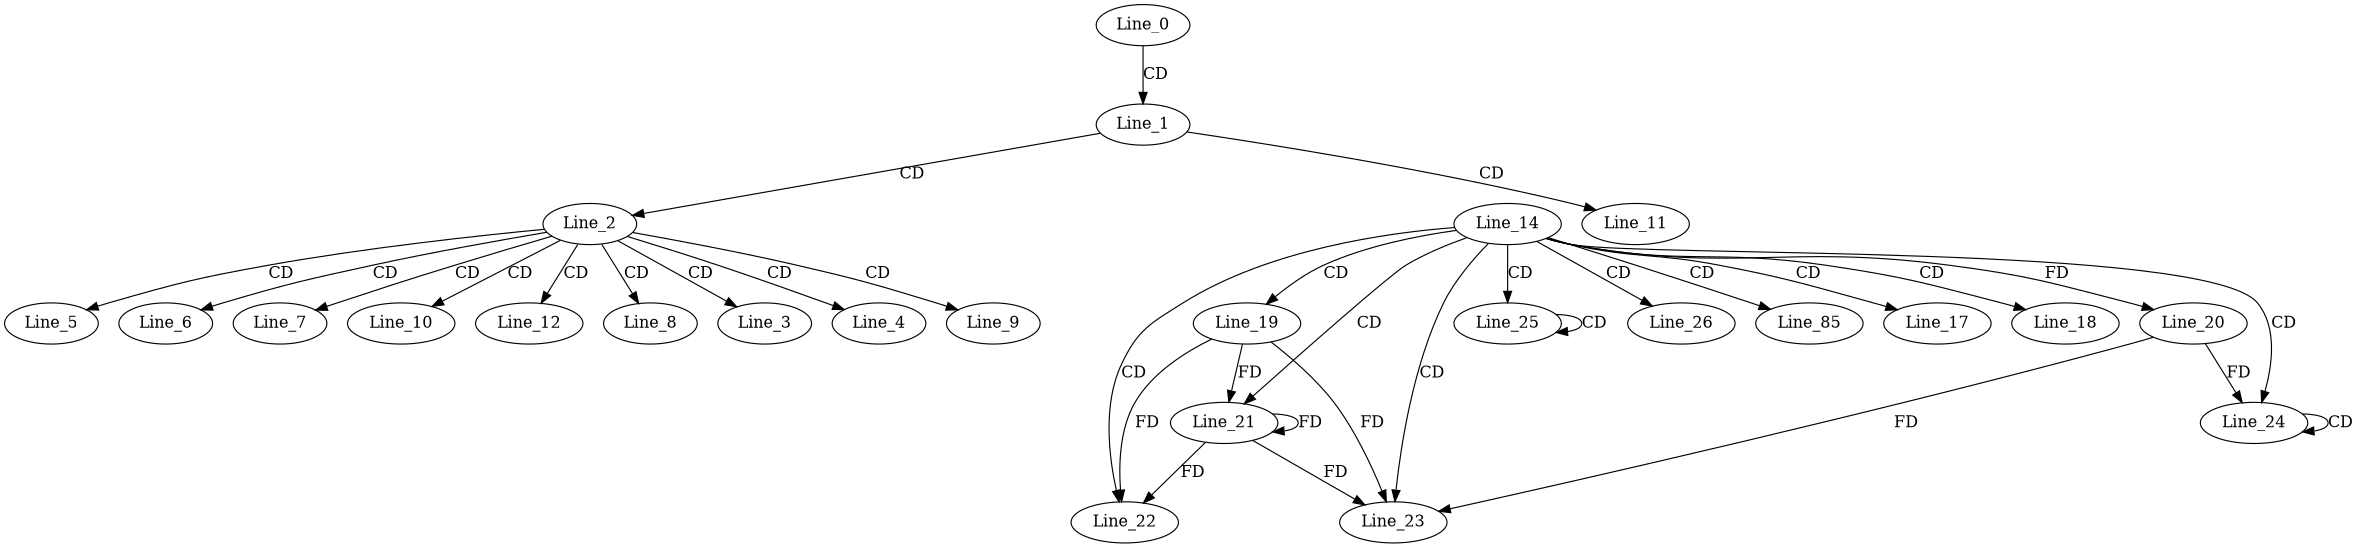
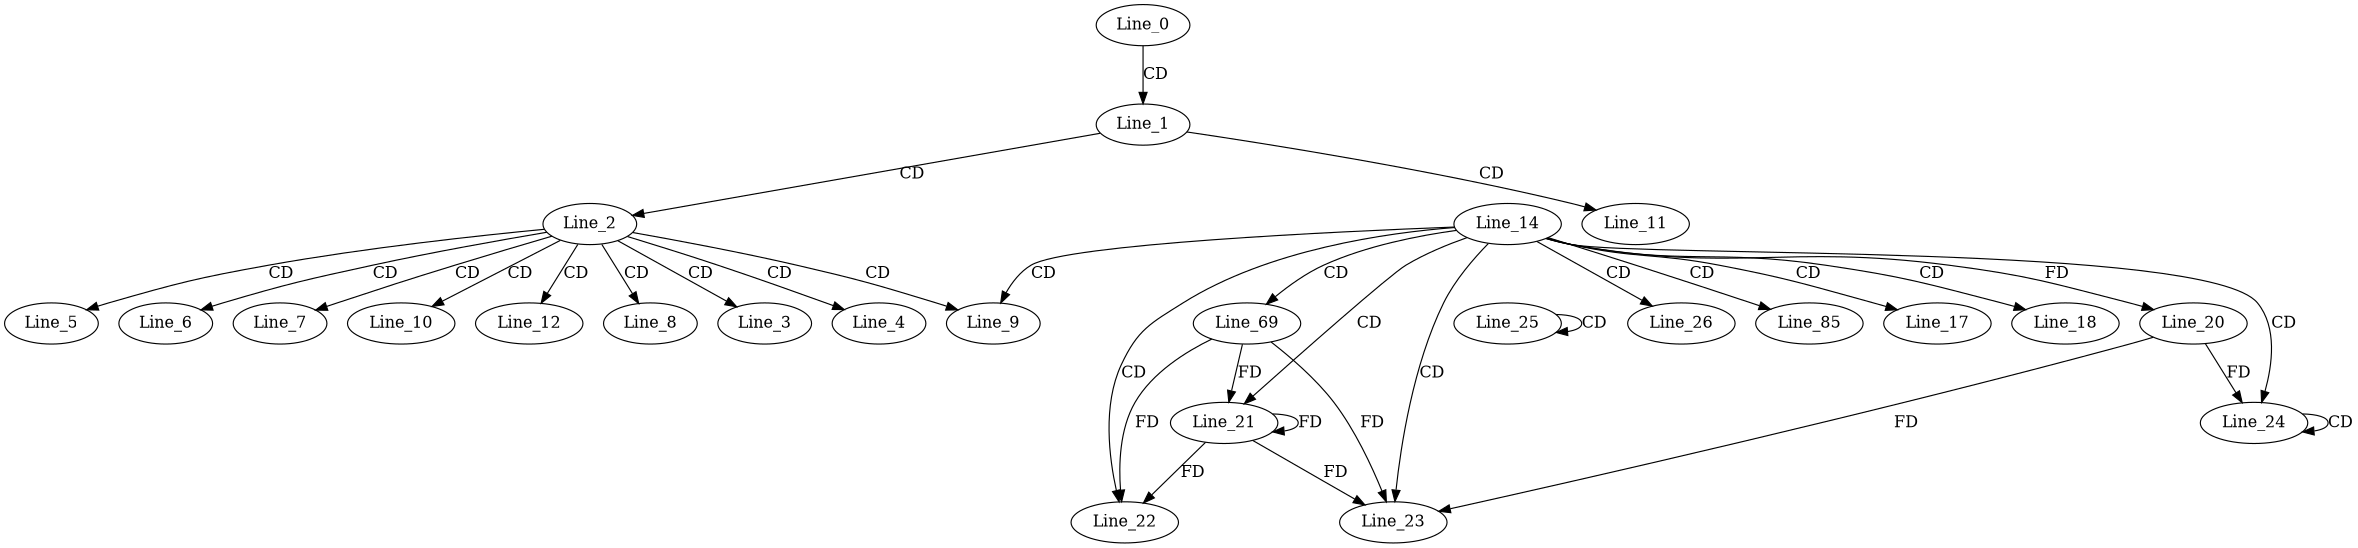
(1508, 268) -> (1223, 239)
(1247, 323) -> (1247, 323)
